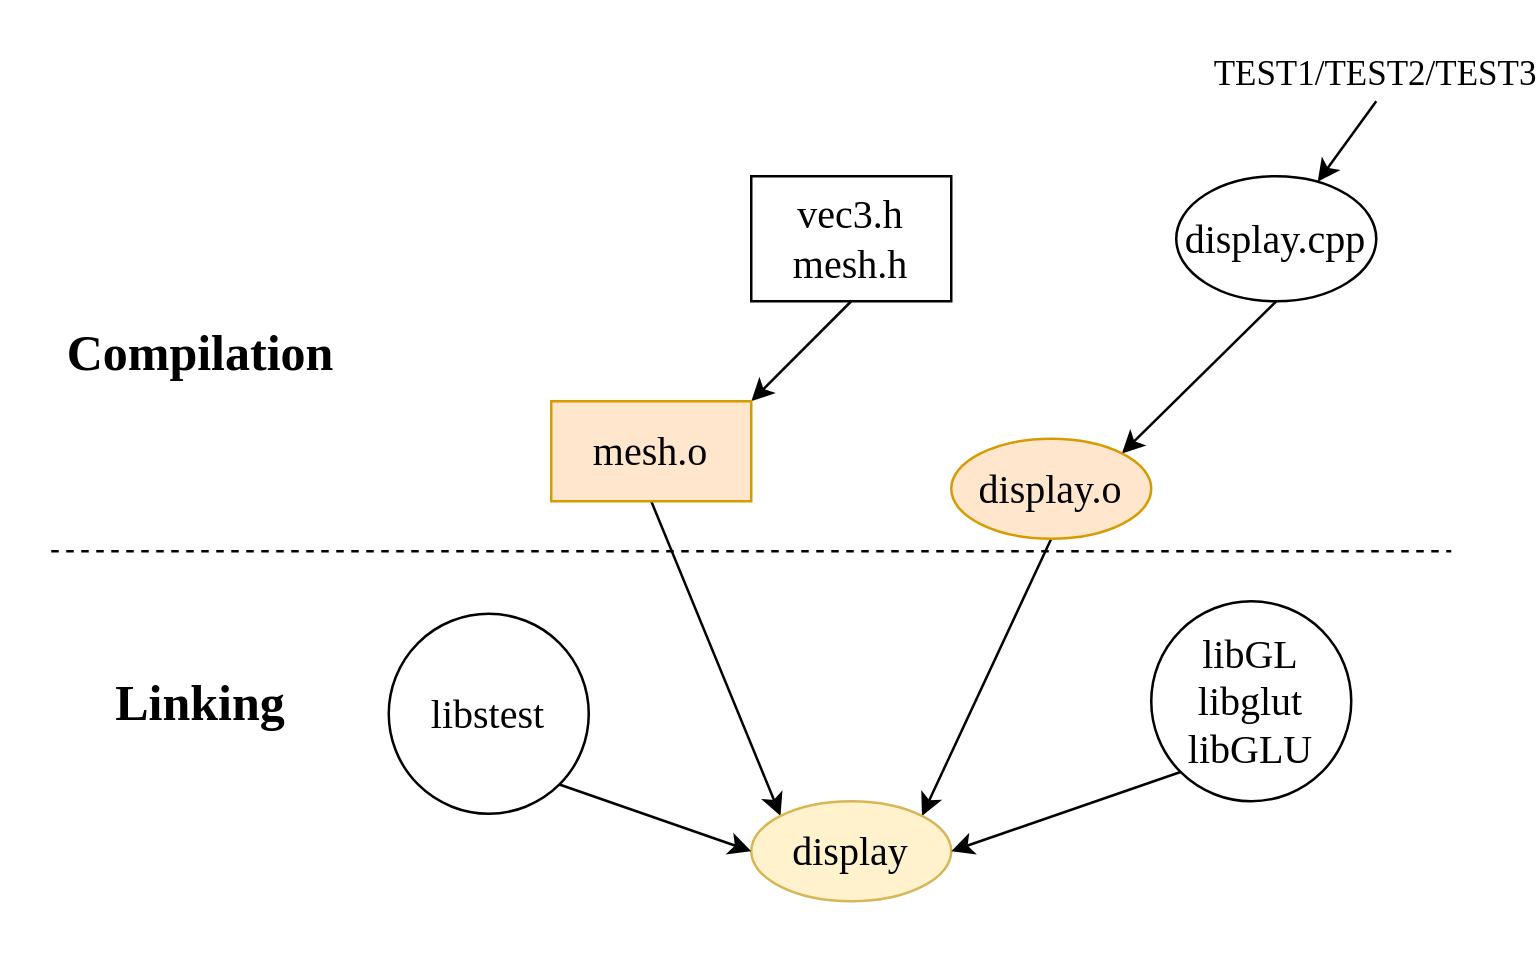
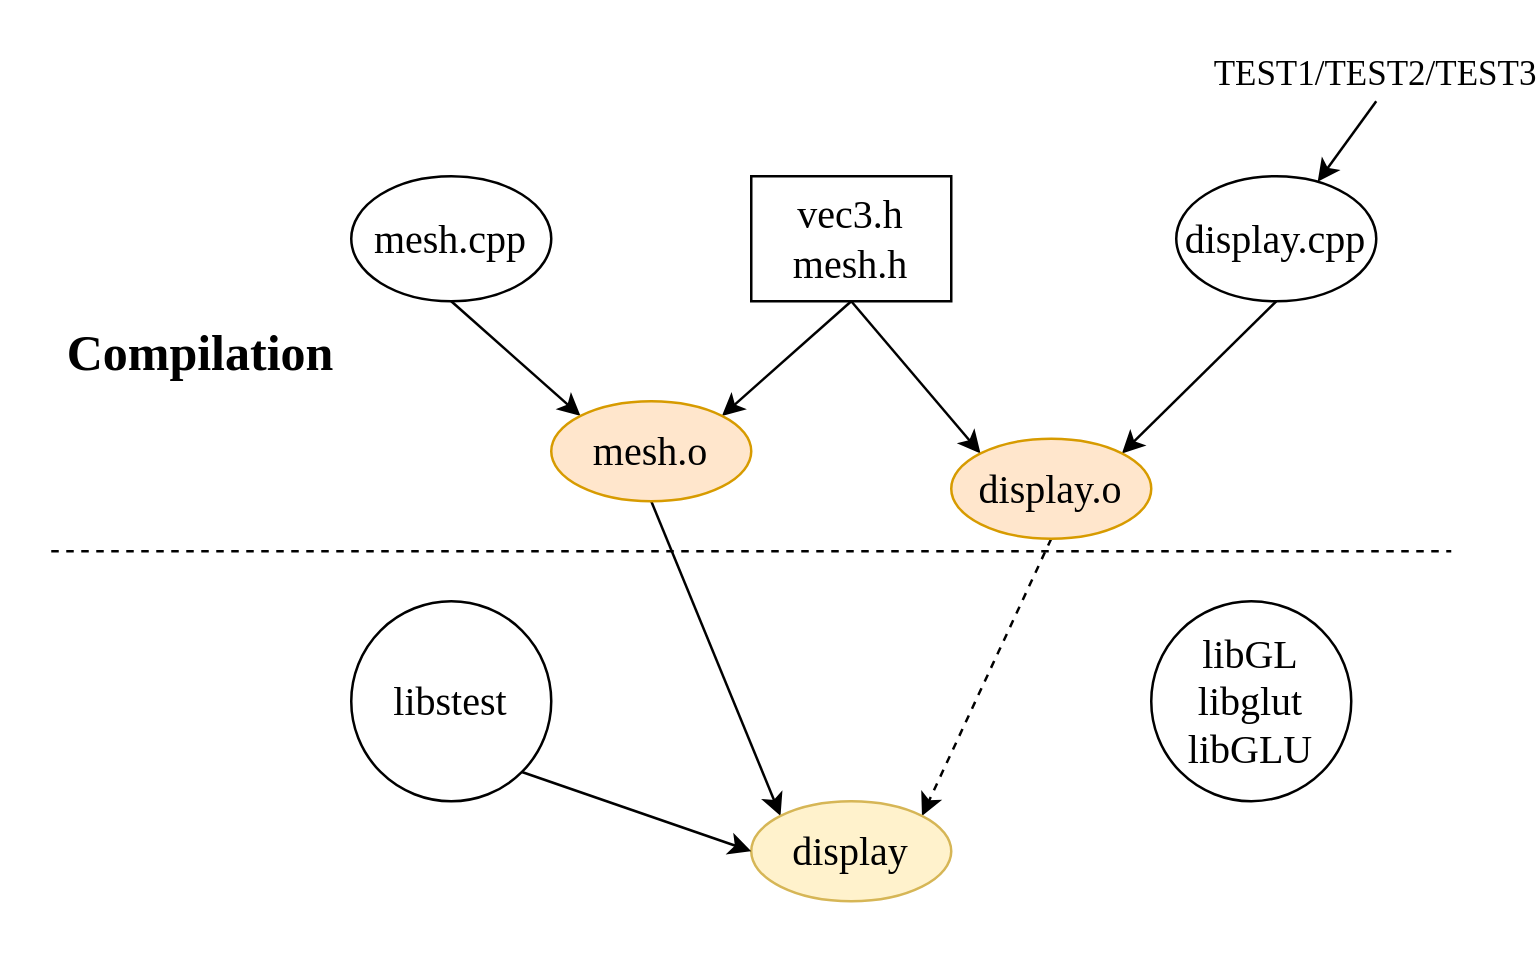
none -> (451, 239)
none -> (510, 353)
none -> (912, 372)
(651, 451) -> (651, 451)
(987, 676) -> (987, 676)
(201, 701) -> none
(489, 714) -> (451, 701)
(1073, 809) -> none
